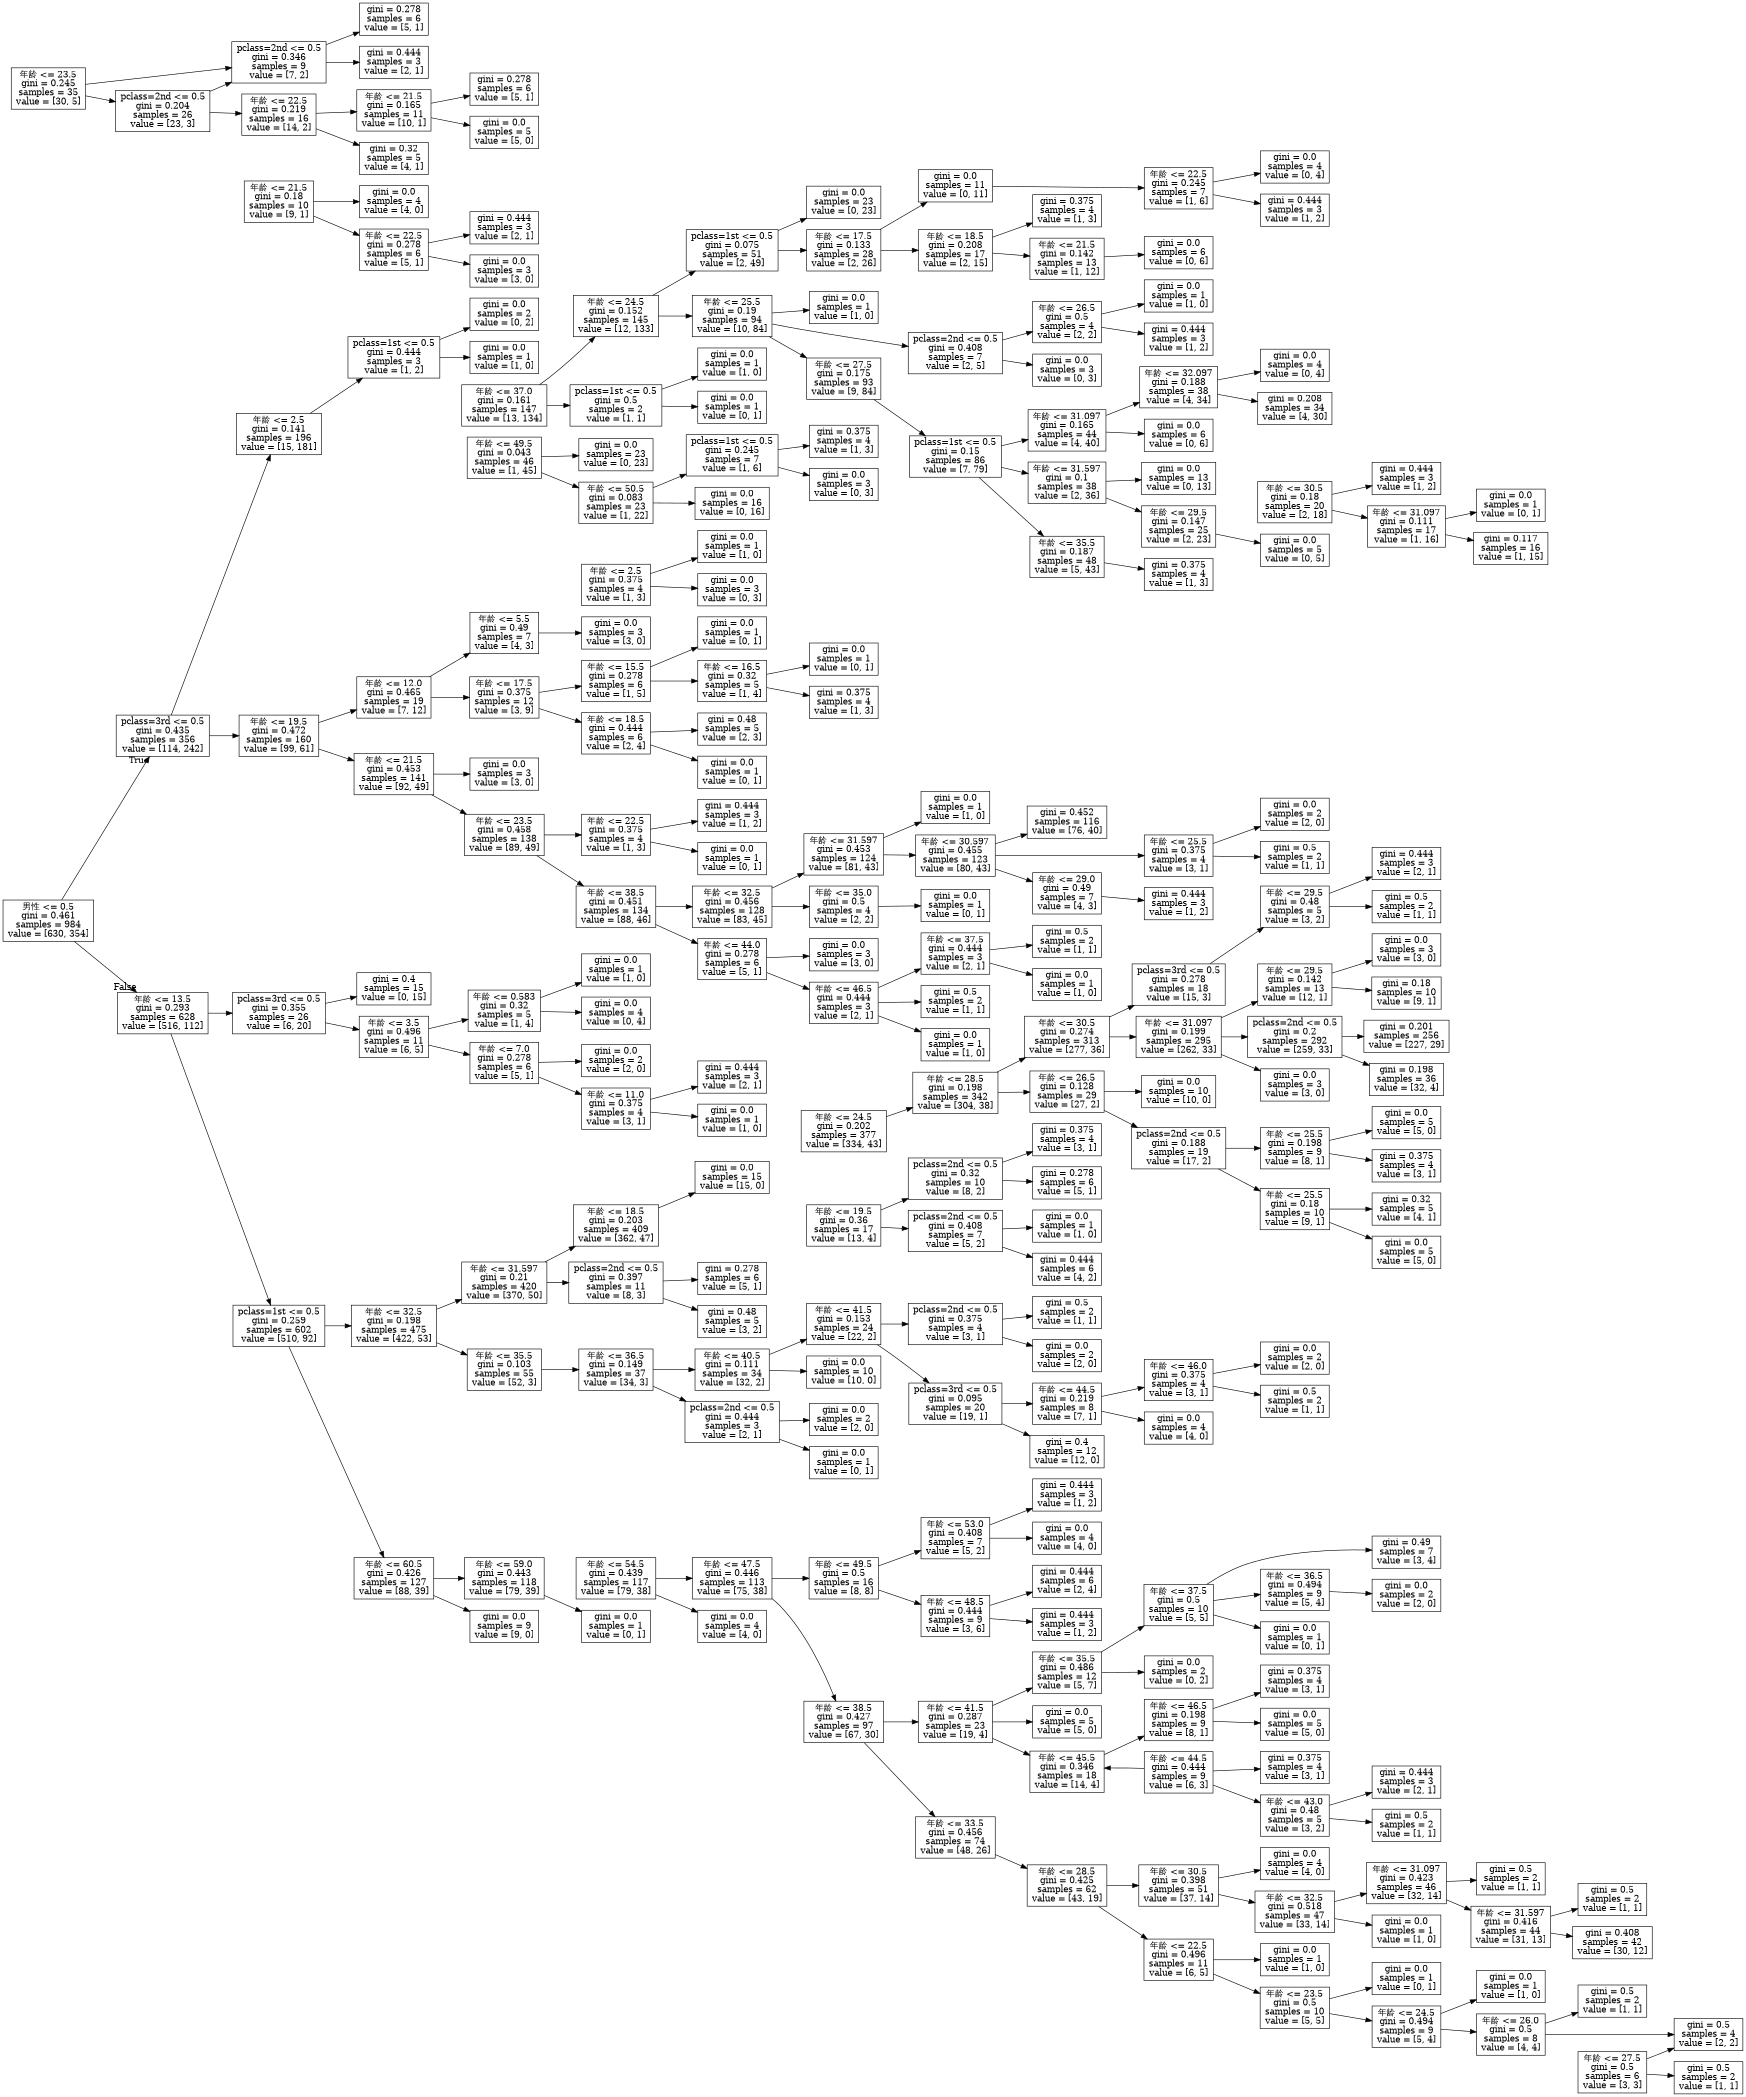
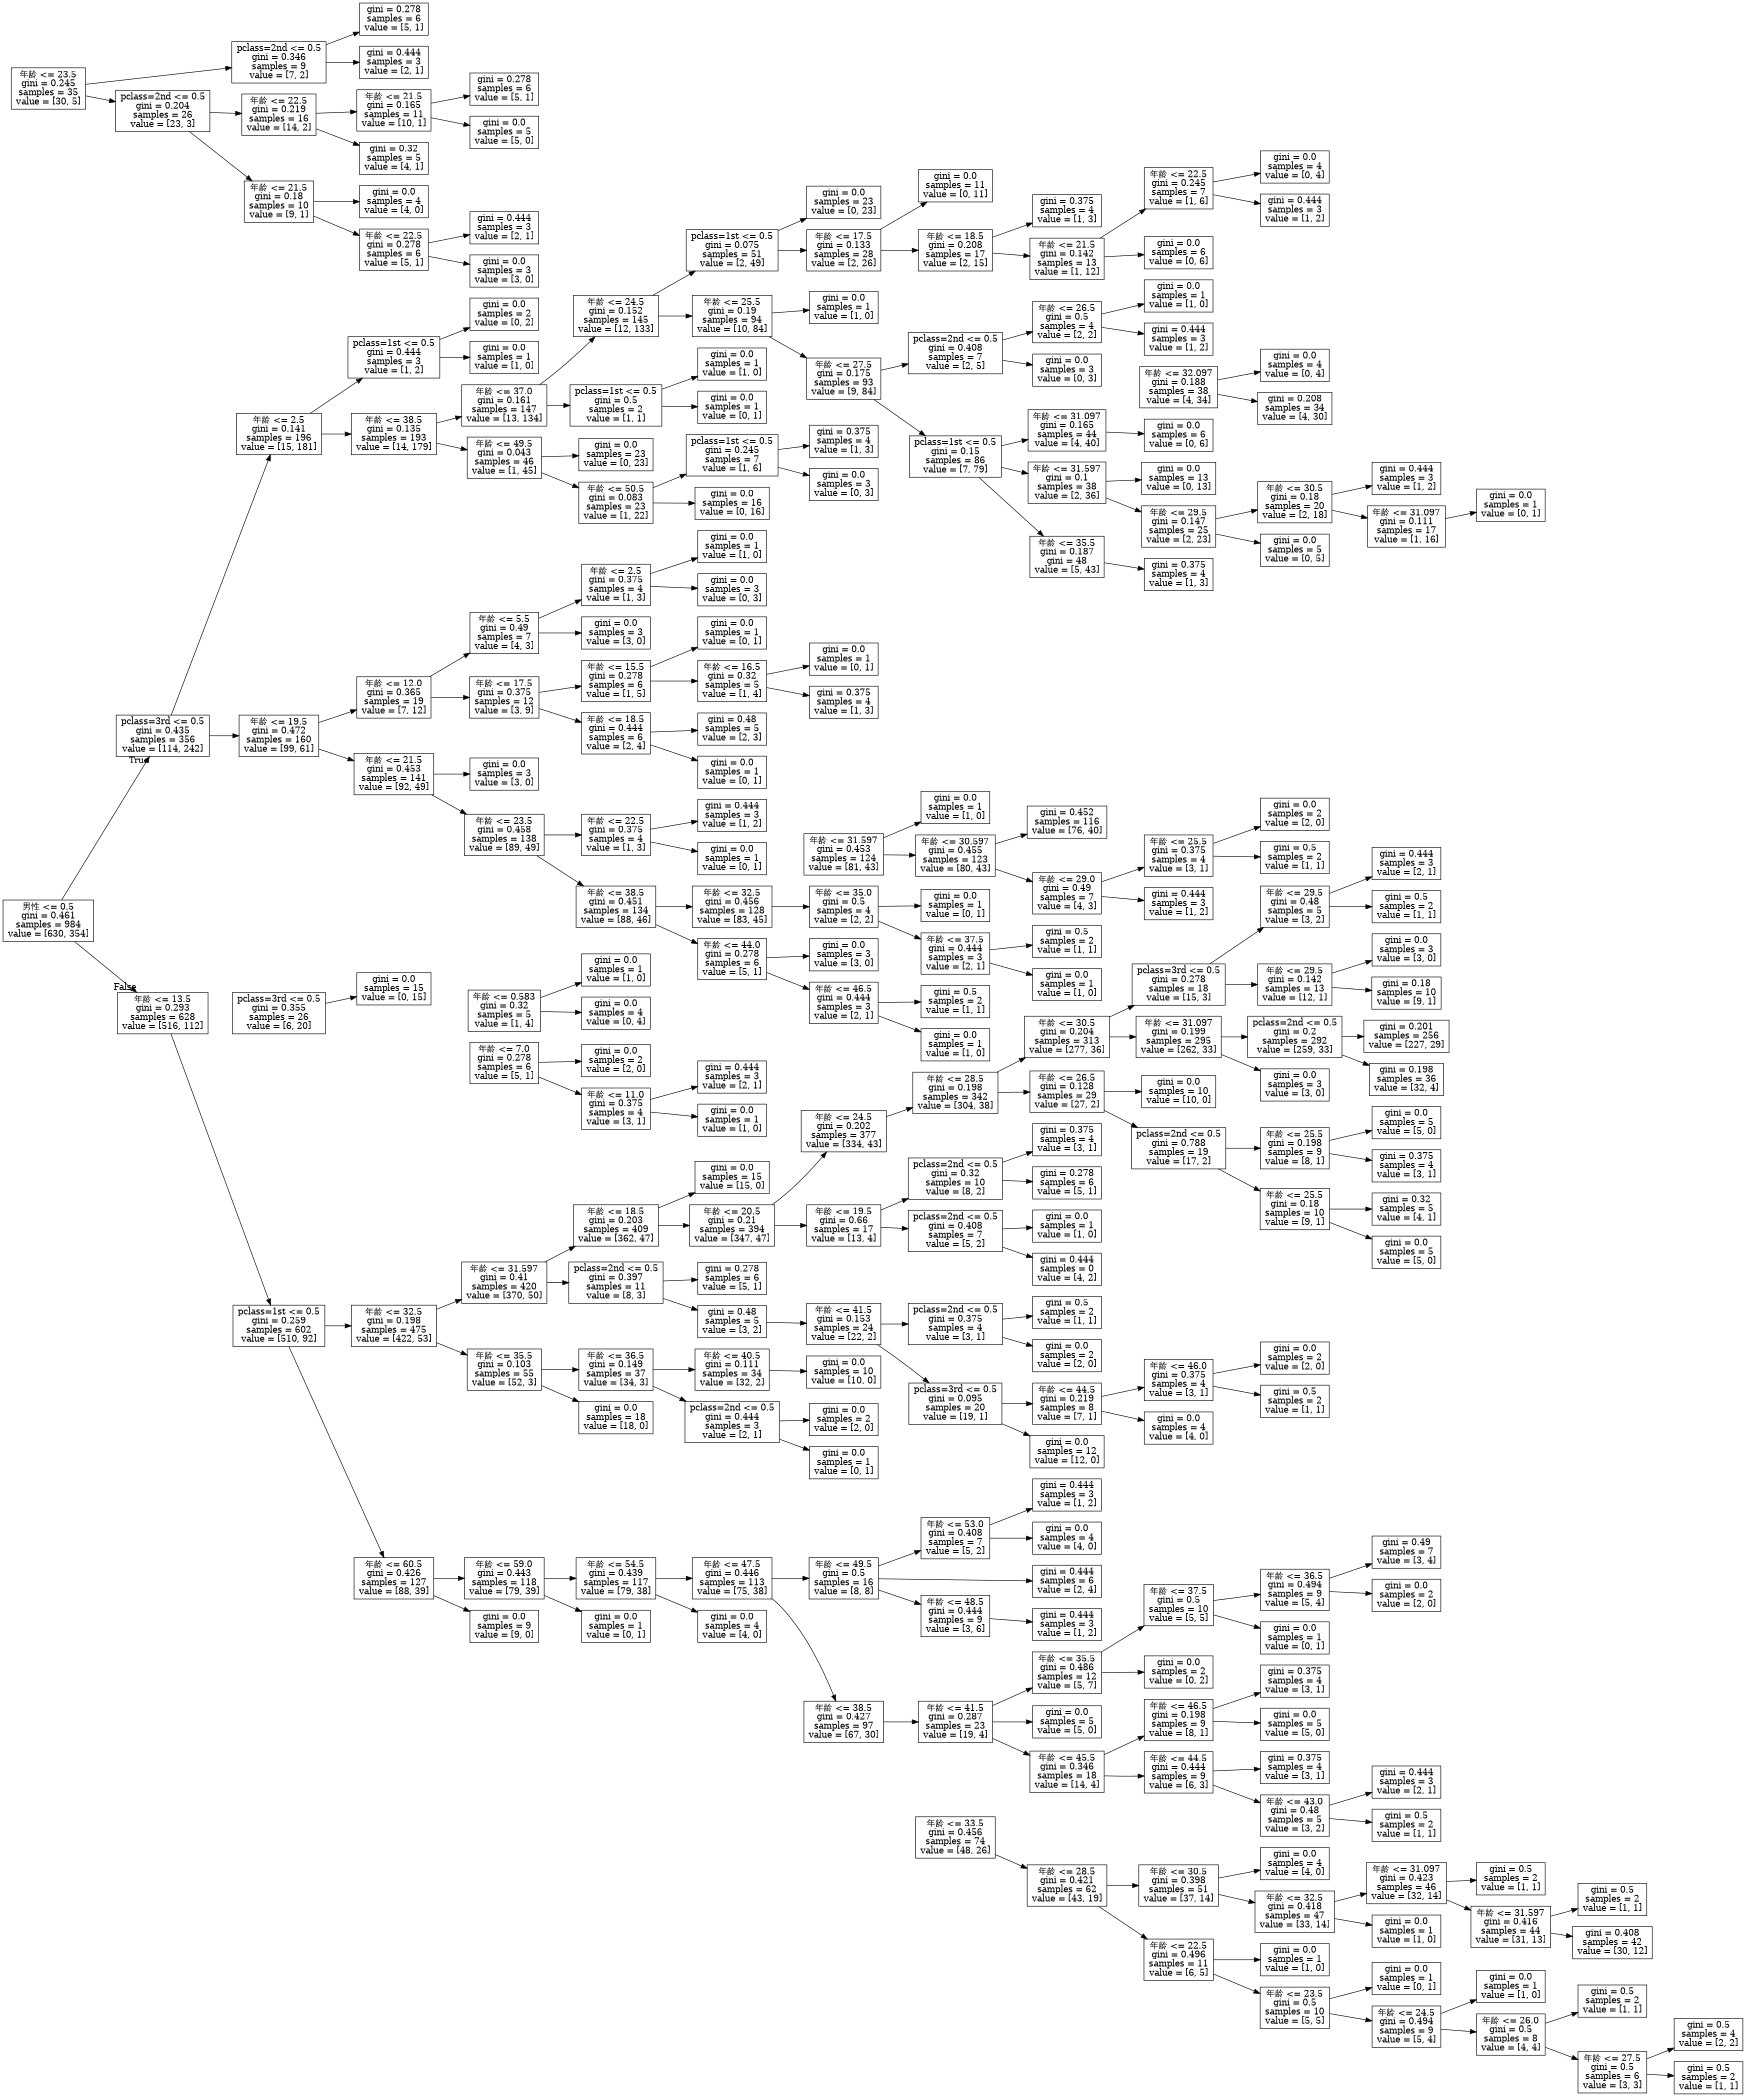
(218, 88) -> (218, 154)
(1065, 187) -> (1120, 225)
(837, 335) -> (892, 368)
(1120, 410) -> none
none -> (394, 434)
none -> (1234, 515)
(1511, 548) -> none
(1067, 557) -> (1067, 557)
none -> (557, 610)
(394, 697) -> (394, 697)
(1067, 856) -> (1120, 875)
(785, 882) -> none
(897, 979) -> (897, 929)
(394, 989) -> (394, 989)
(1237, 1011) -> (1238, 985)
(217, 1013) -> none
(394, 1037) -> none
(1067, 1037) -> (1067, 1037)
(1179, 1148) -> (1179, 1148)
none -> (732, 1225)
(844, 1225) -> (844, 1225)
(1067, 1269) -> (1067, 1269)
(504, 1283) -> (504, 1283)
(785, 1348) -> (784, 1323)
none -> (616, 1418)
(1067, 1452) -> (1067, 1452)
(1283, 1555) -> (1348, 1572)
none -> (557, 1578)
(1008, 1600) -> (952, 1580)
(1127, 1768) -> (1121, 1776)
(897, 1777) -> none
(1067, 1886) -> (1067, 1886)
(1295, 1912) -> (1295, 1912)
(1607, 2035) -> (1559, 2052)
